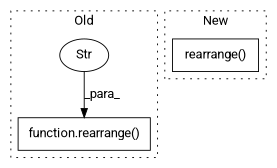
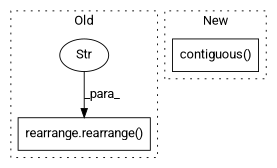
(216, 55) -> (216, 55)
(84, 134) -> (84, 134)
